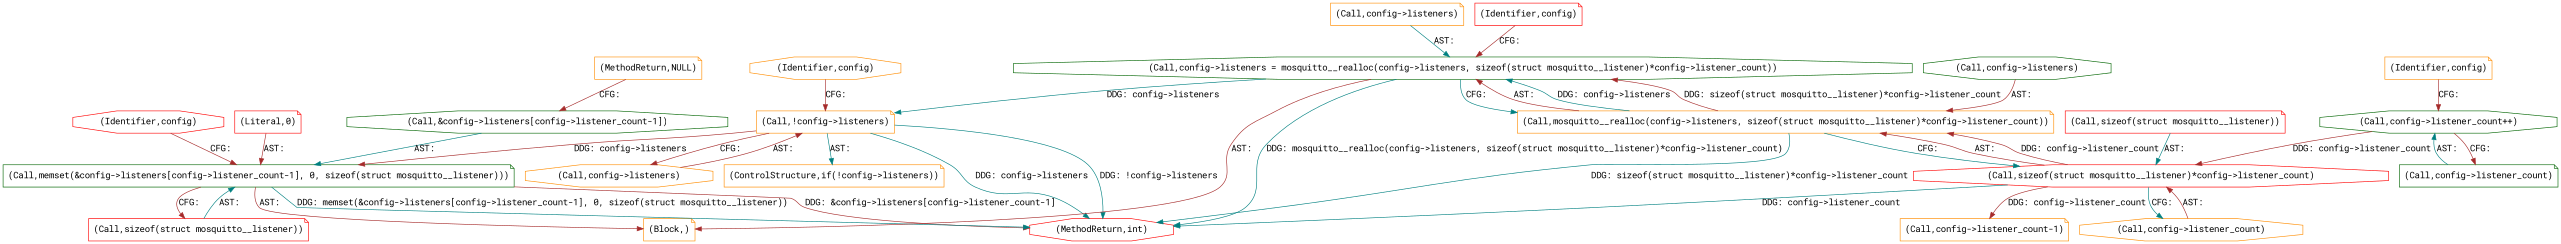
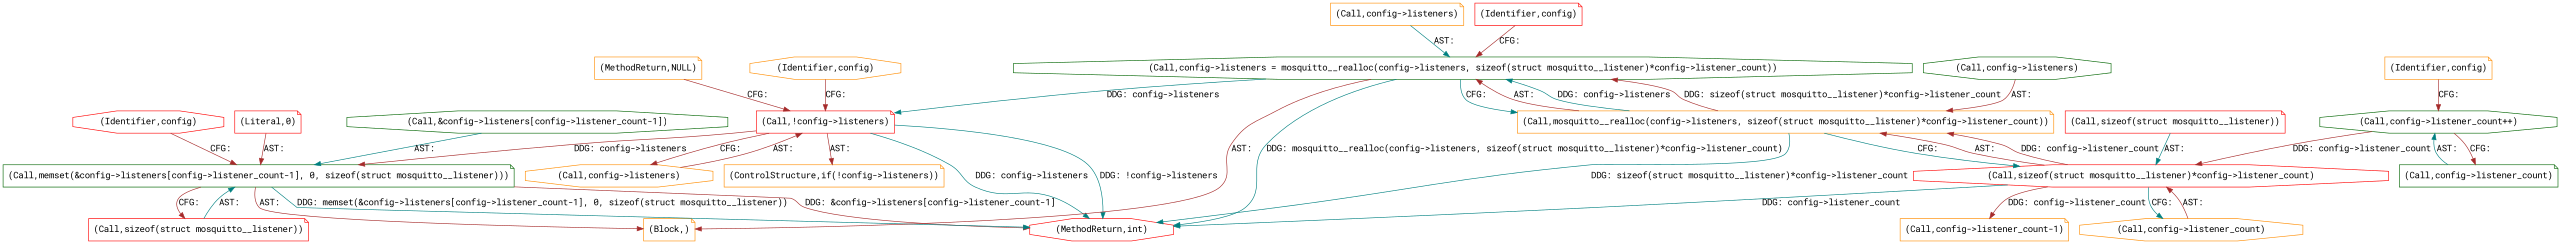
(596, 94) -> (734, 94)
(825, 122) -> (825, 122)
(829, 146) -> (829, 146)
